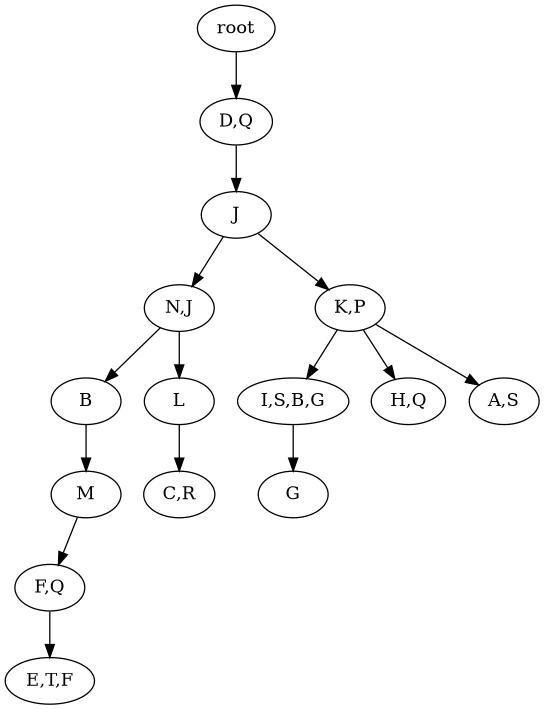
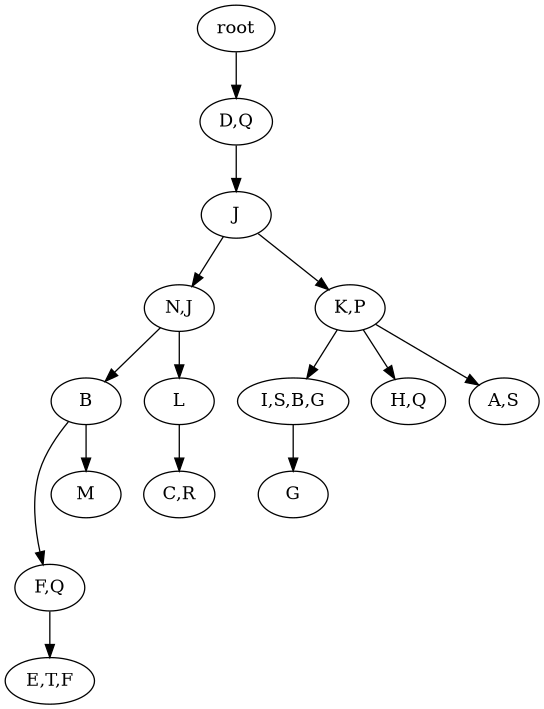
(70, 535) -> (37, 483)
